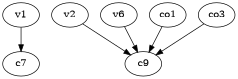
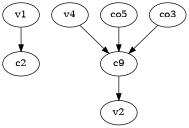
(119, 15) -> (70, 15)
(168, 15) -> (119, 15)
(104, 38) -> (119, 85)
(21, 64) -> (21, 64)
